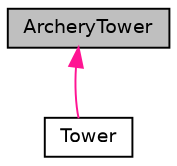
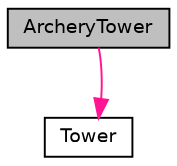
(76, 93) -> (102, 73)
